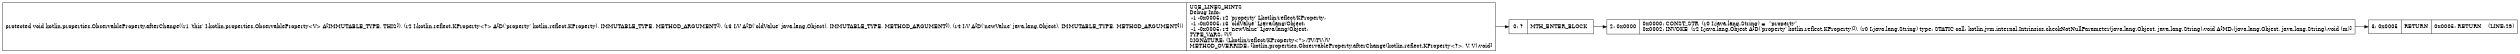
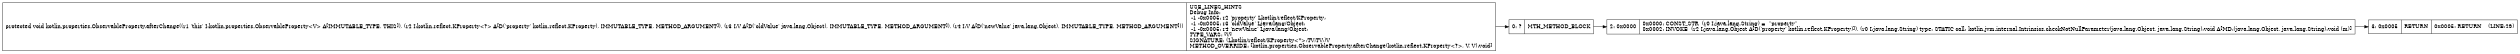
(1559, 27) -> (1559, 27)
